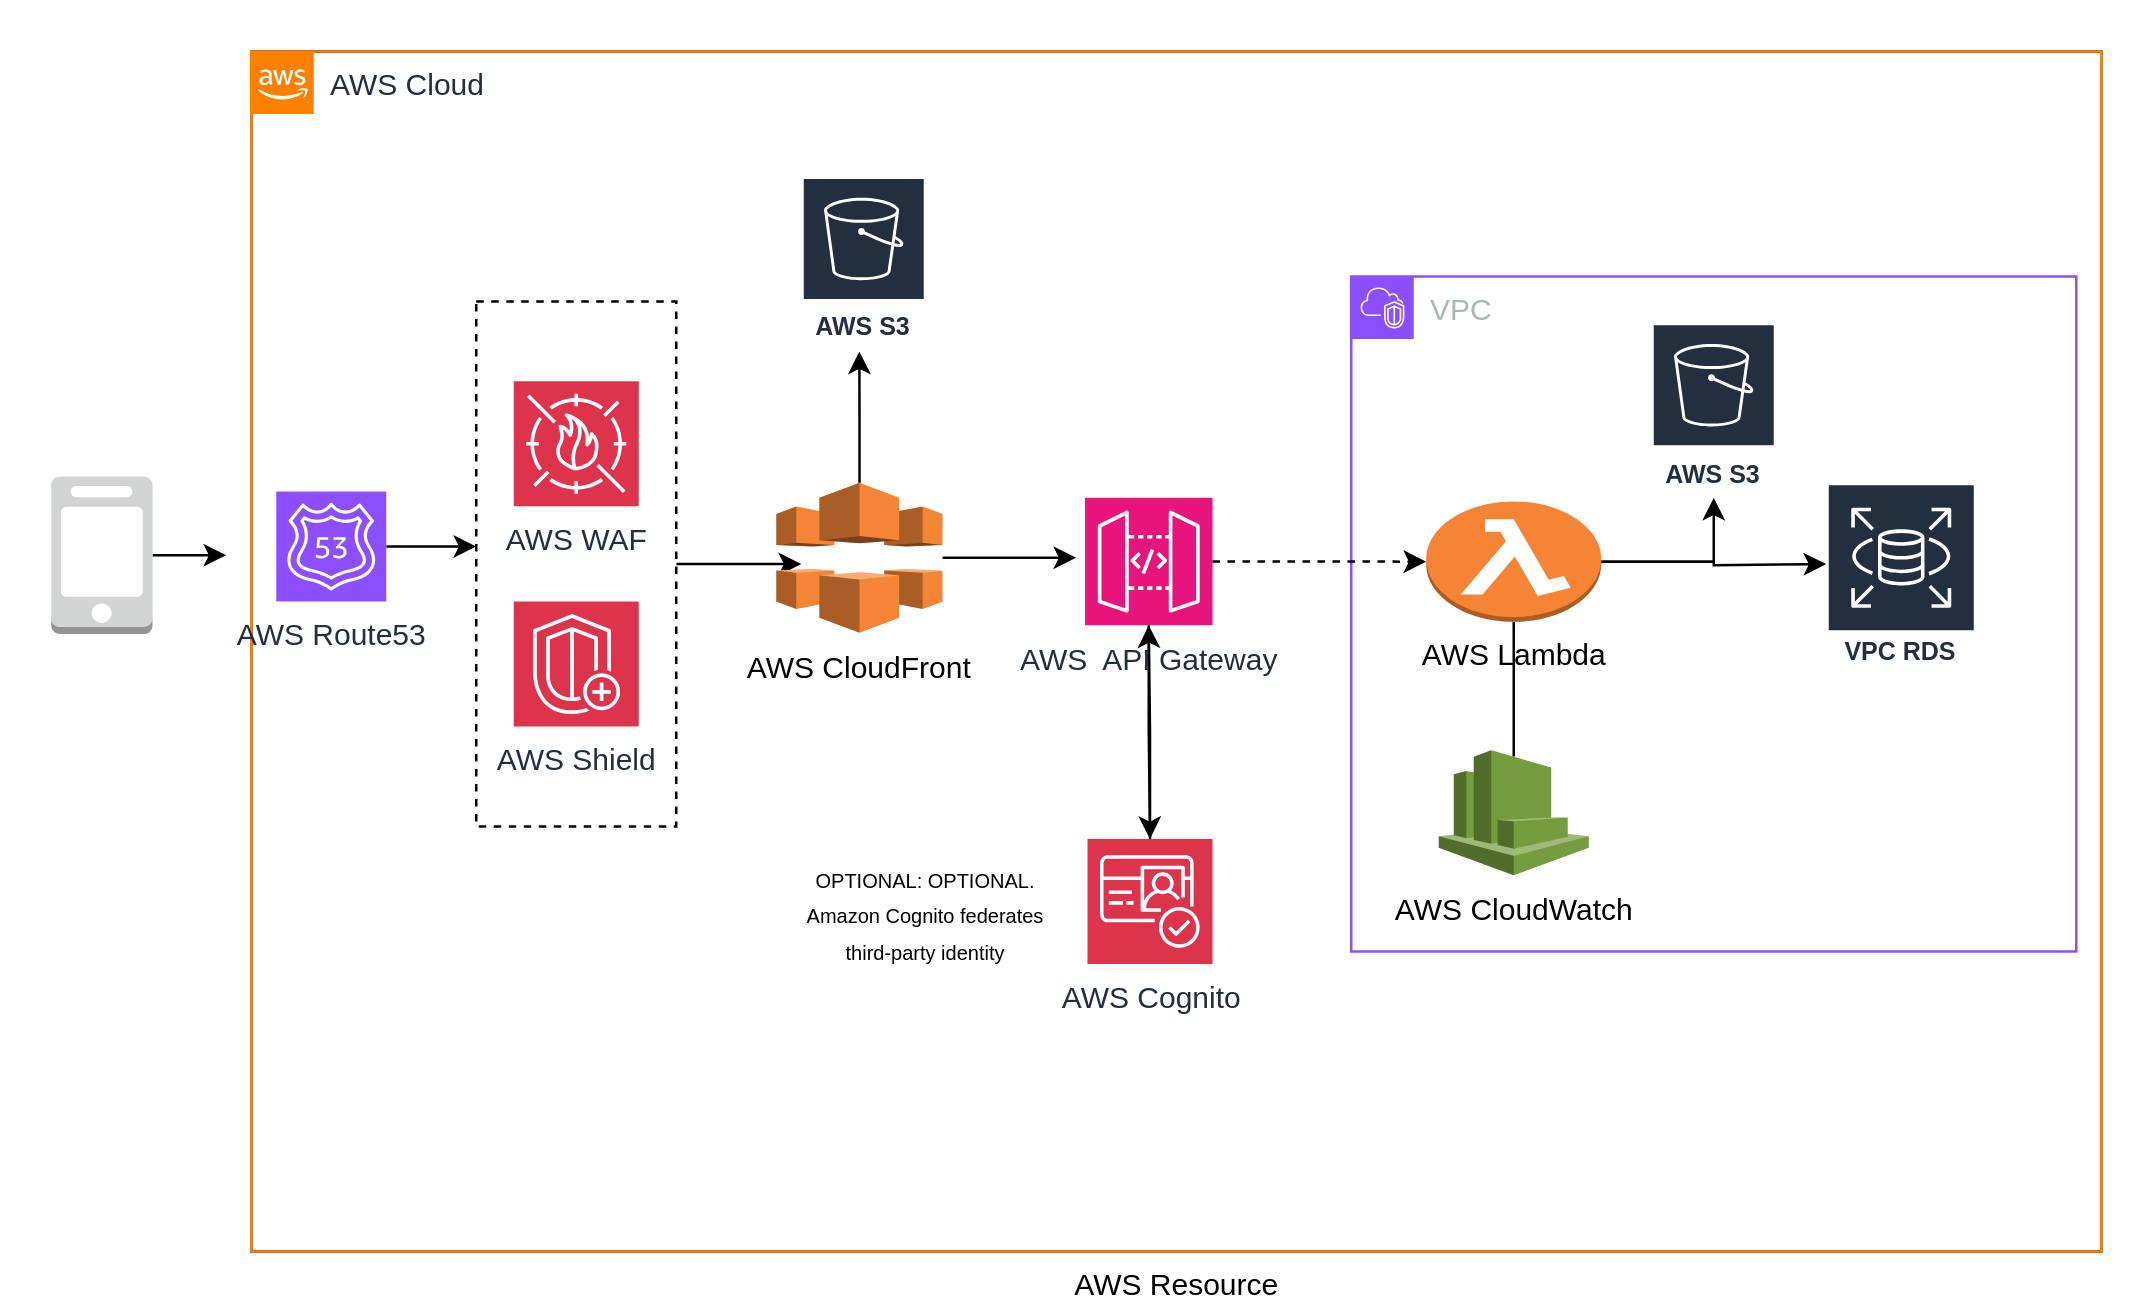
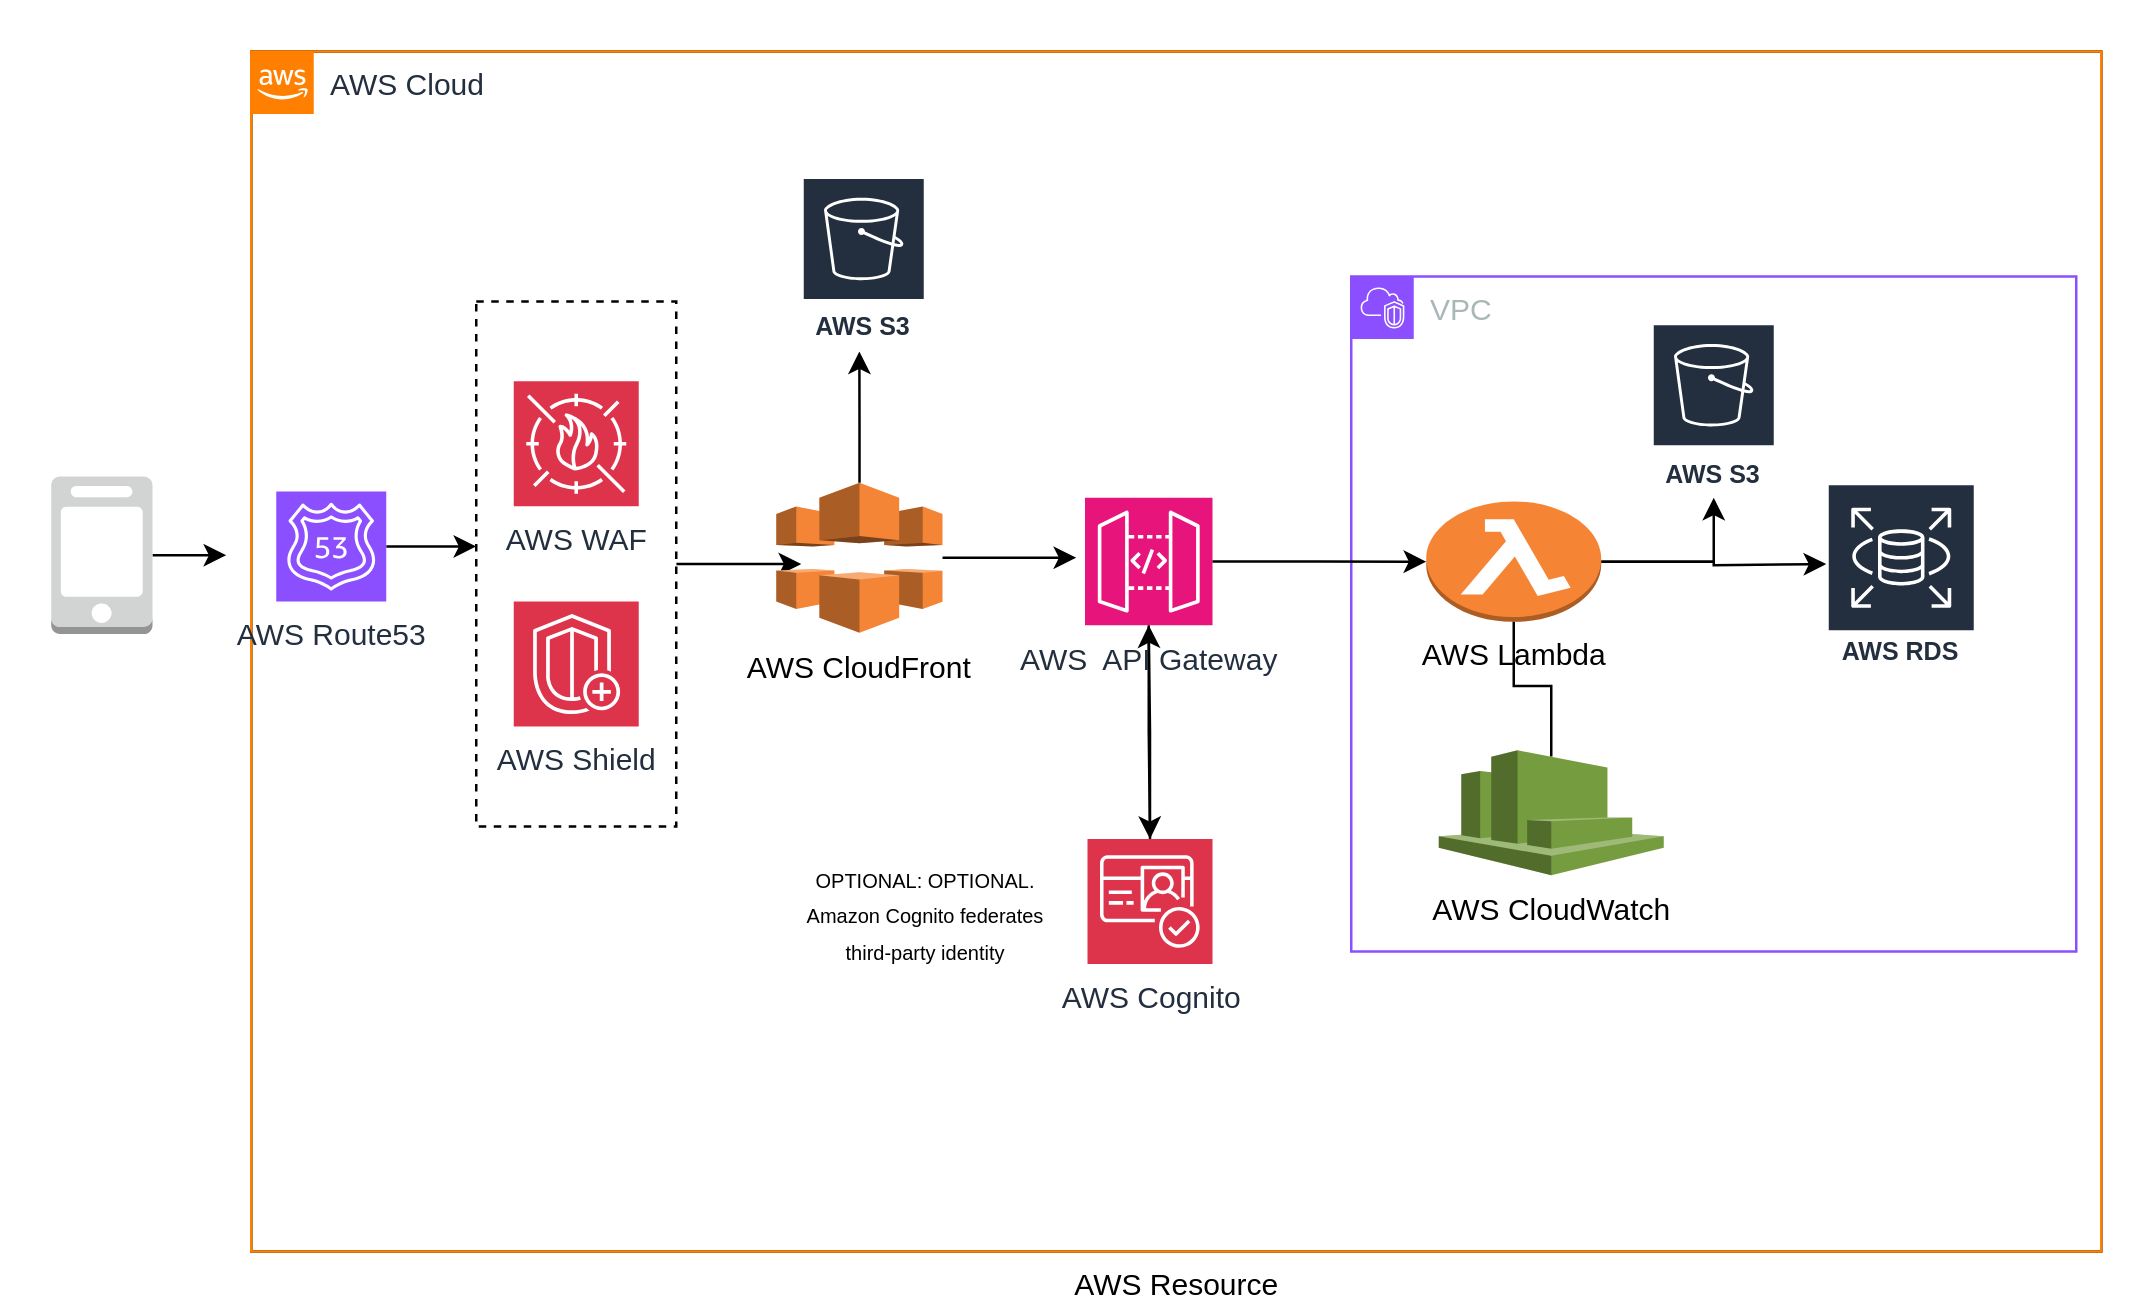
(1312, 561) -> (1312, 561)
(1901, 651) -> (1901, 651)
(1514, 813) -> (1551, 813)
